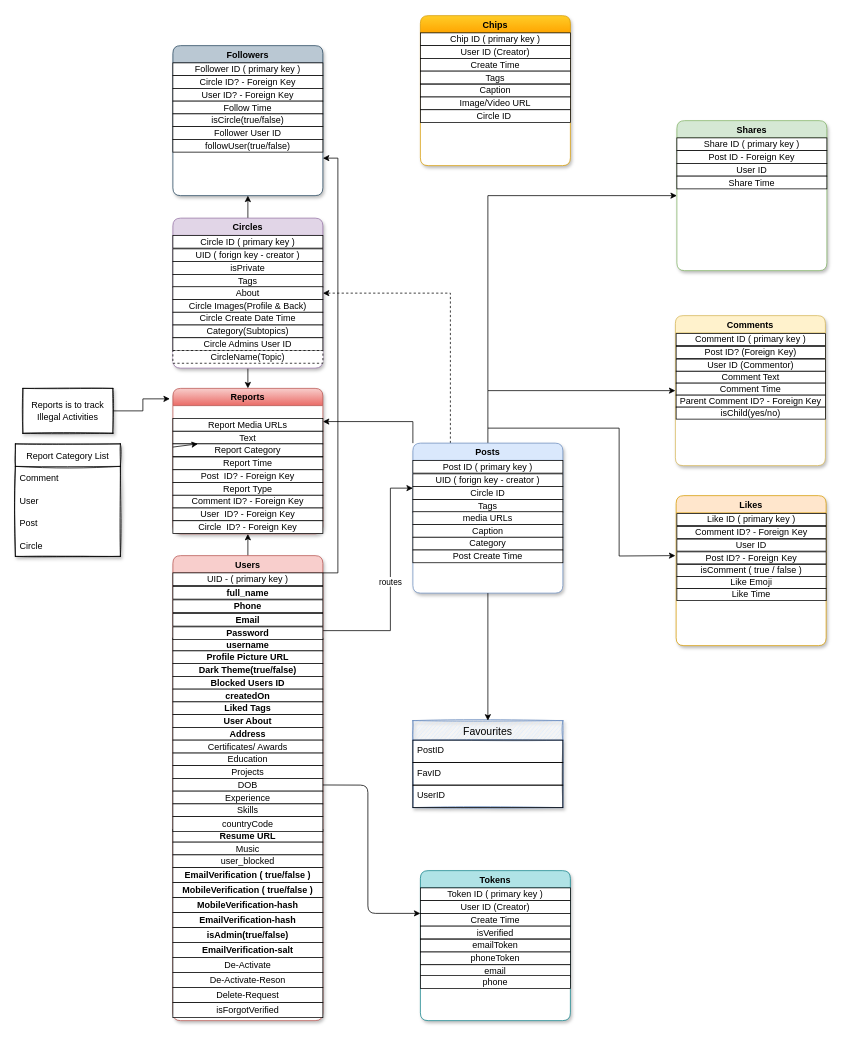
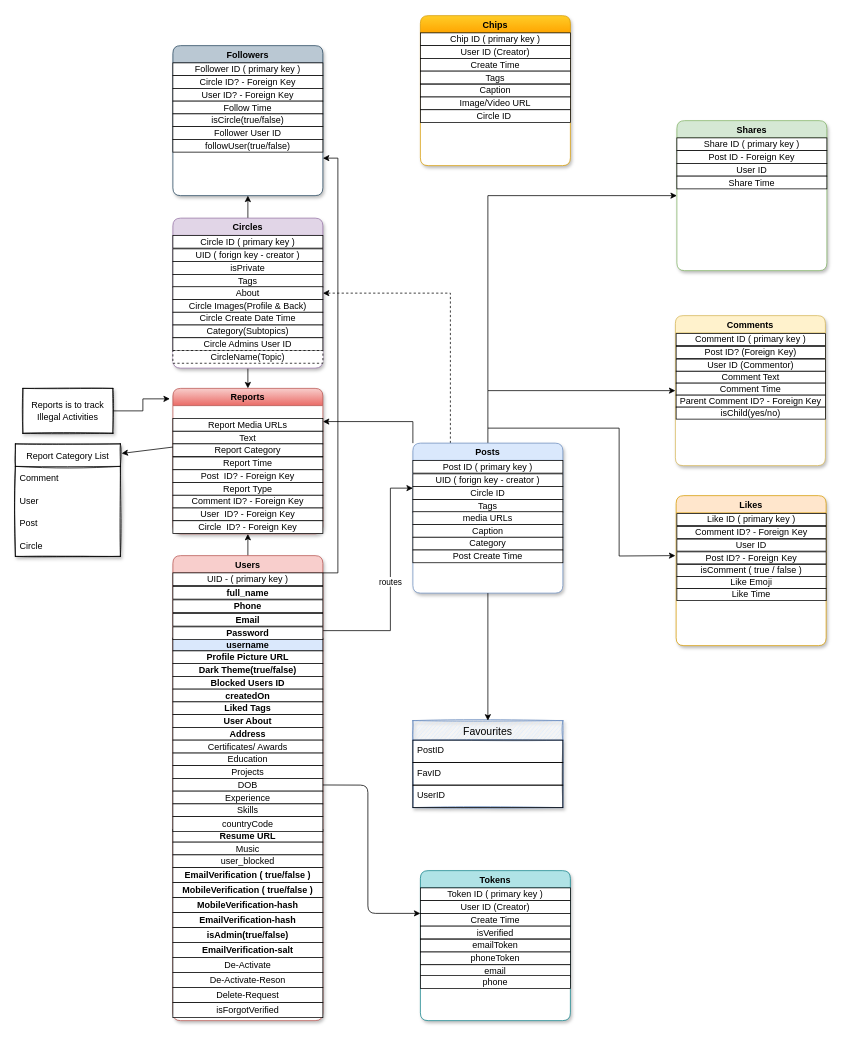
(183, 446) -> (150, 450)
(248, 644) -> (248, 644)
